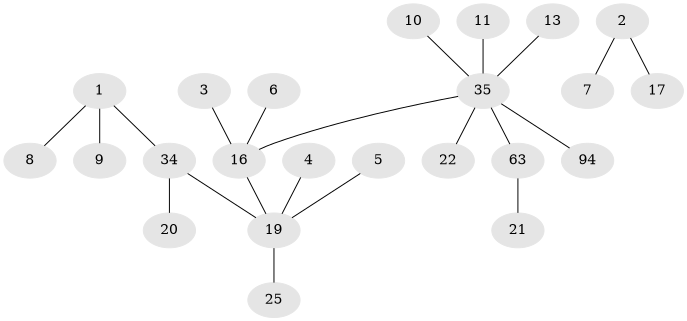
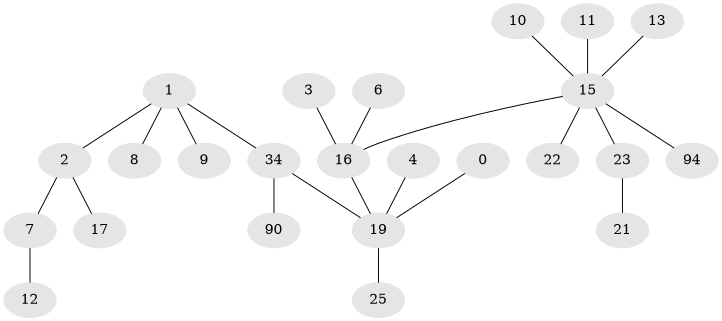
(483, 91) -> (588, 91)
none -> (117, 126)
(379, 161) -> (483, 161)
(518, 161) -> (622, 161)
(169, 230) -> (274, 230)
none -> (30, 300)
